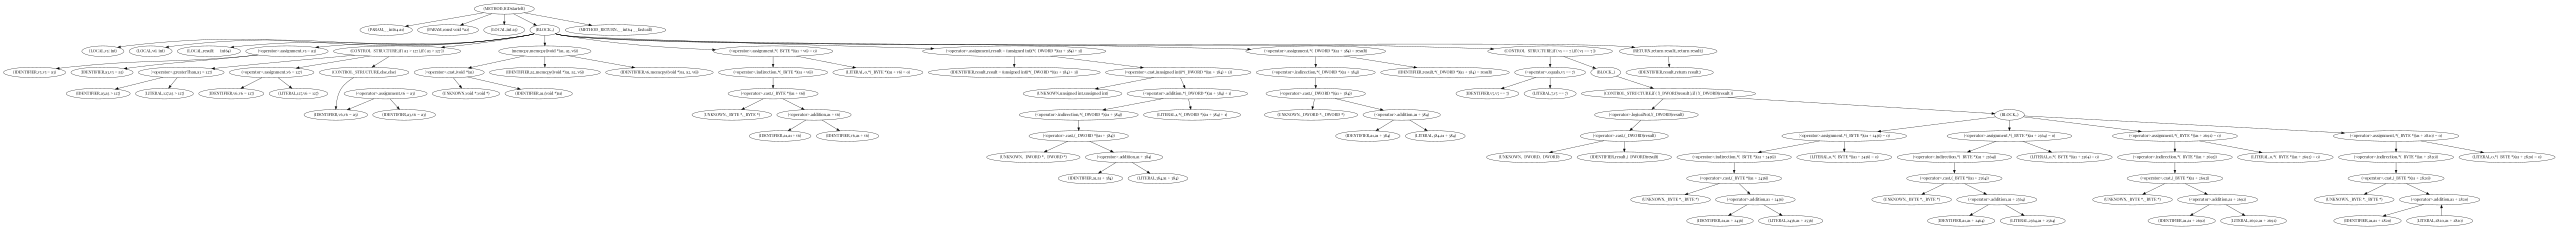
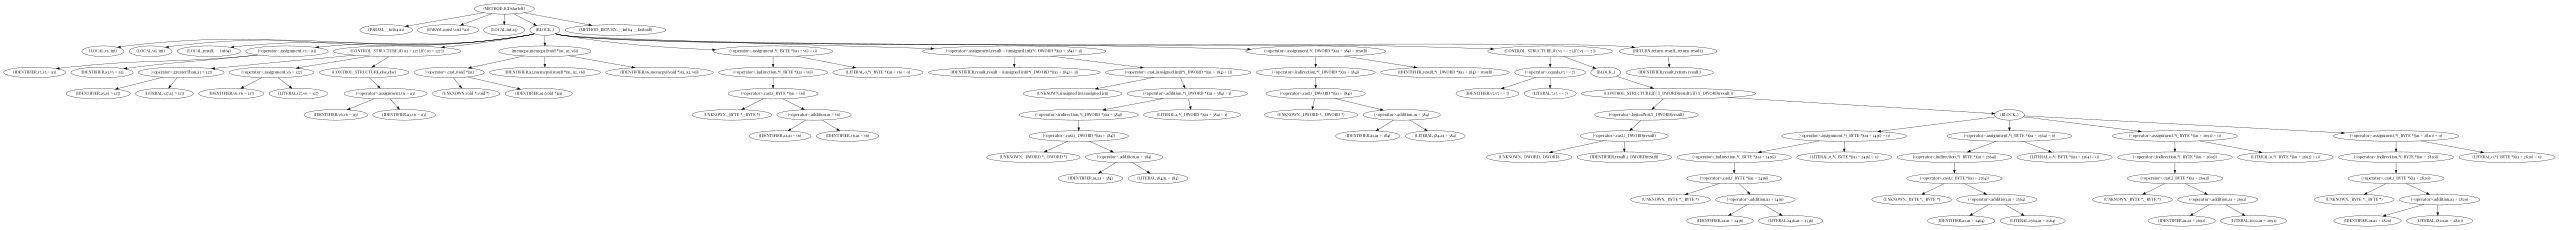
(545, 72) -> (545, 72)
(341, 90) -> (374, 82)
(2442, 212) -> (2438, 209)
